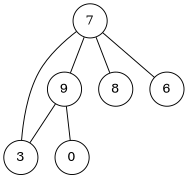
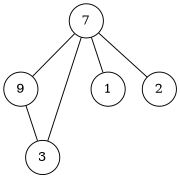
(116, 89) -> (108, 89)
(167, 89) -> (159, 89)
(72, 157) -> none
